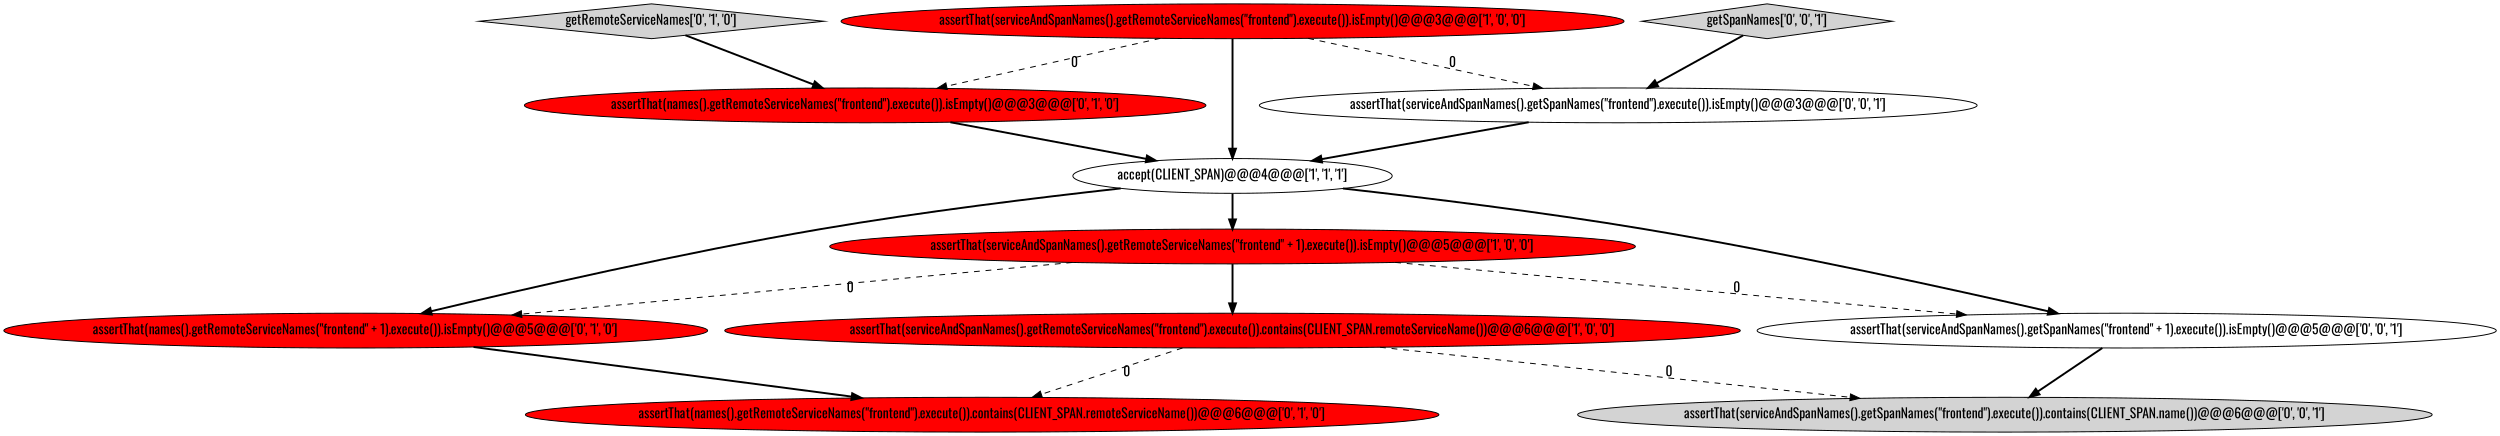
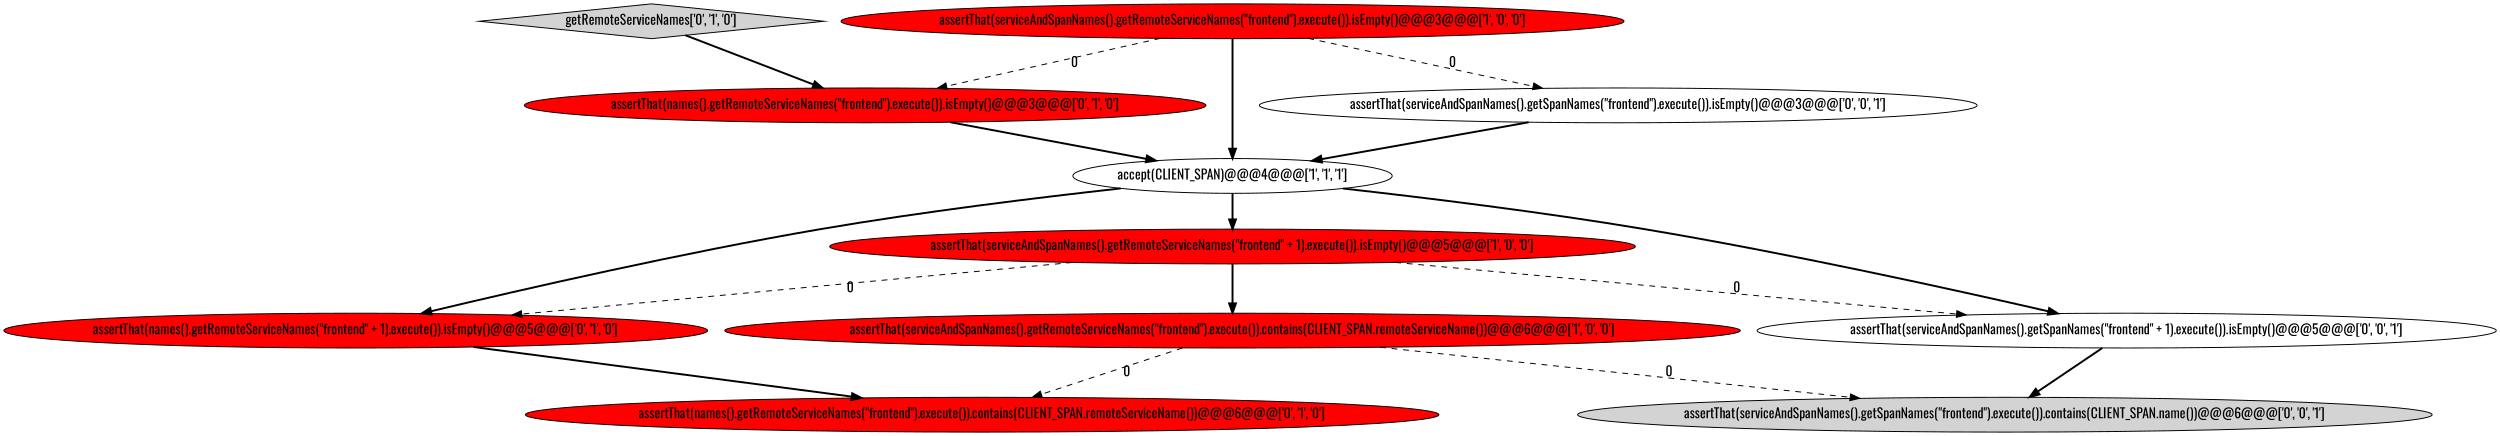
(1767, 21) -> none
